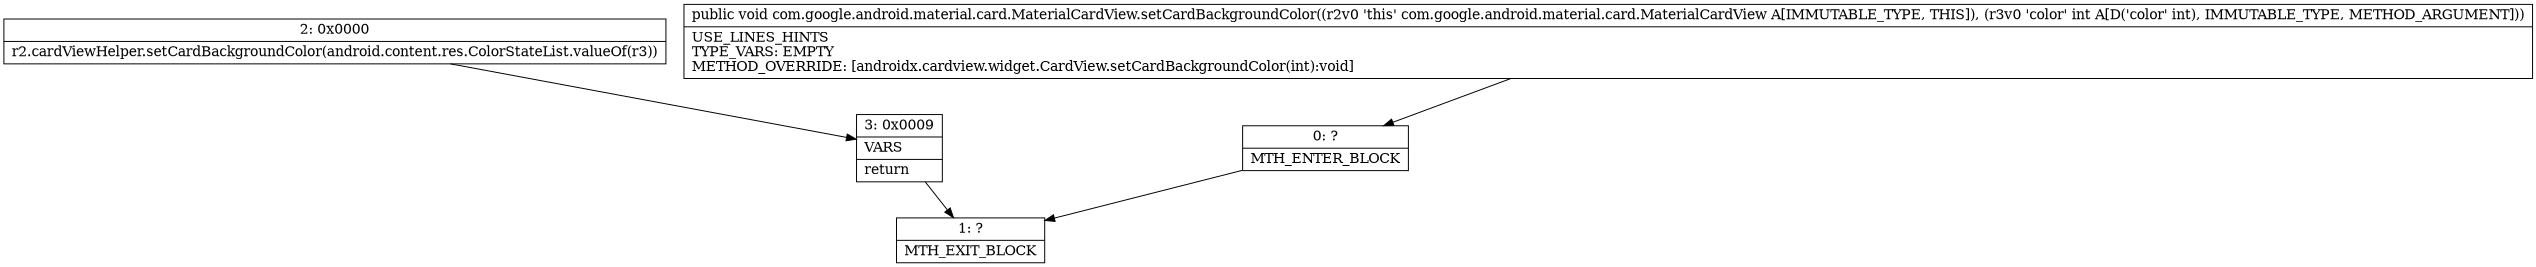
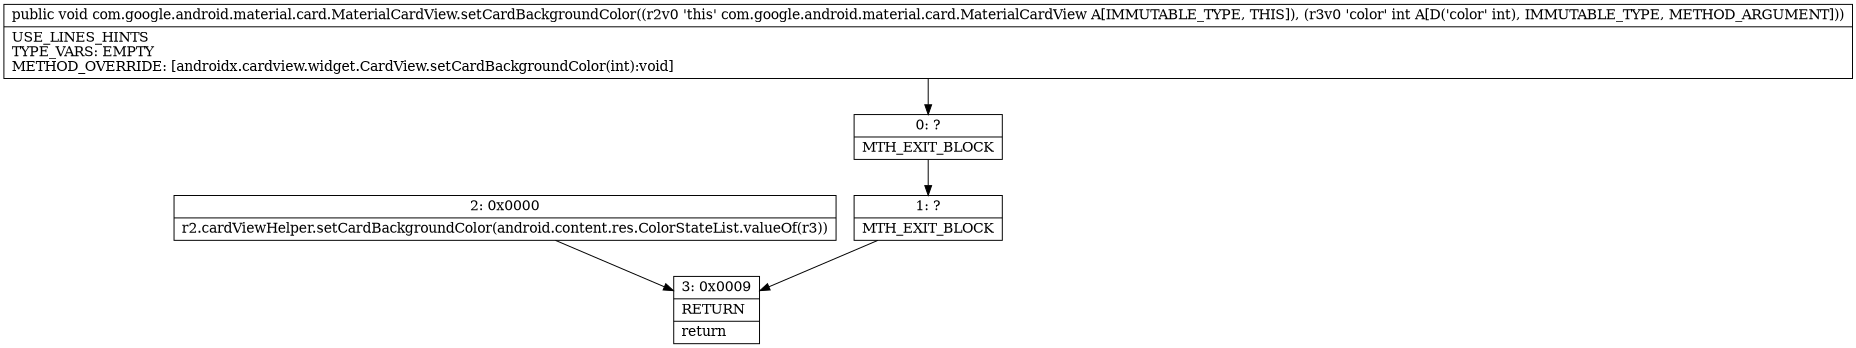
(884, 148) -> (713, 310)
(1326, 159) -> (928, 148)
(936, 196) -> (823, 264)
